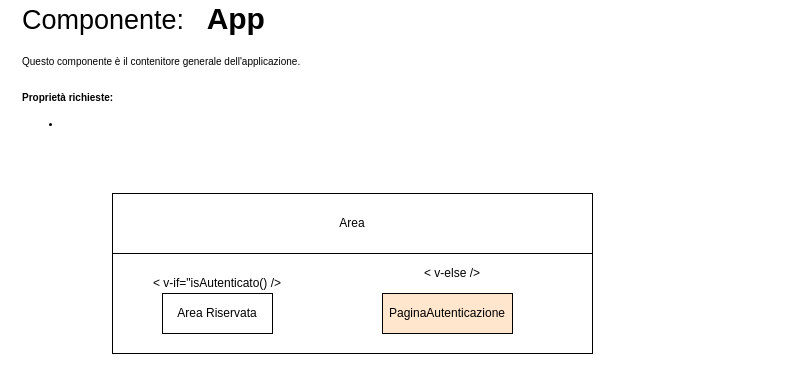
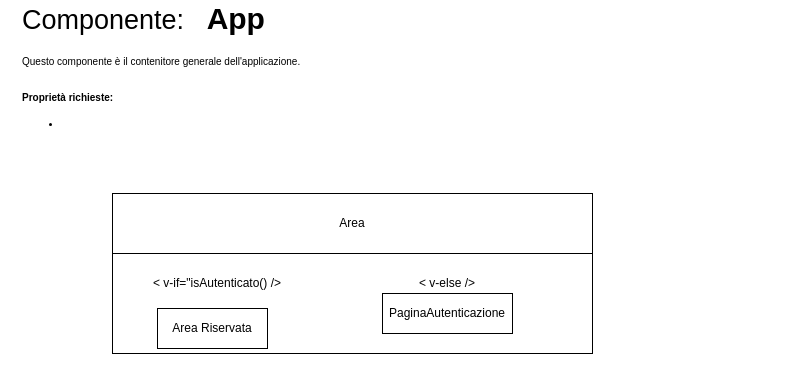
(453, 274) -> (448, 284)
(218, 314) -> (213, 329)
(448, 314) -> (448, 314)
